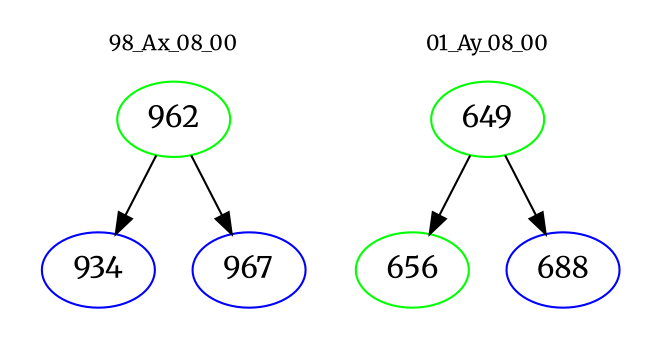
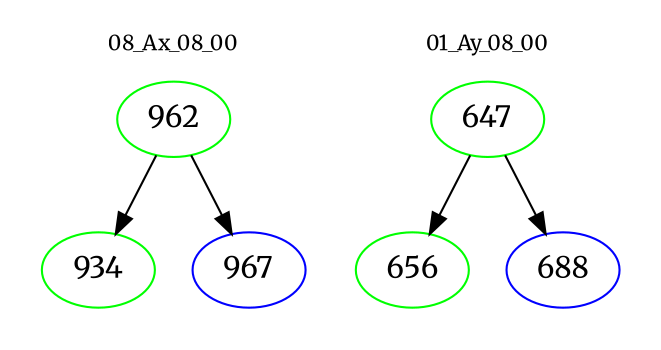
(174, 45) -> (174, 45)
(488, 119) -> (488, 119)
(98, 270) -> (98, 270)
